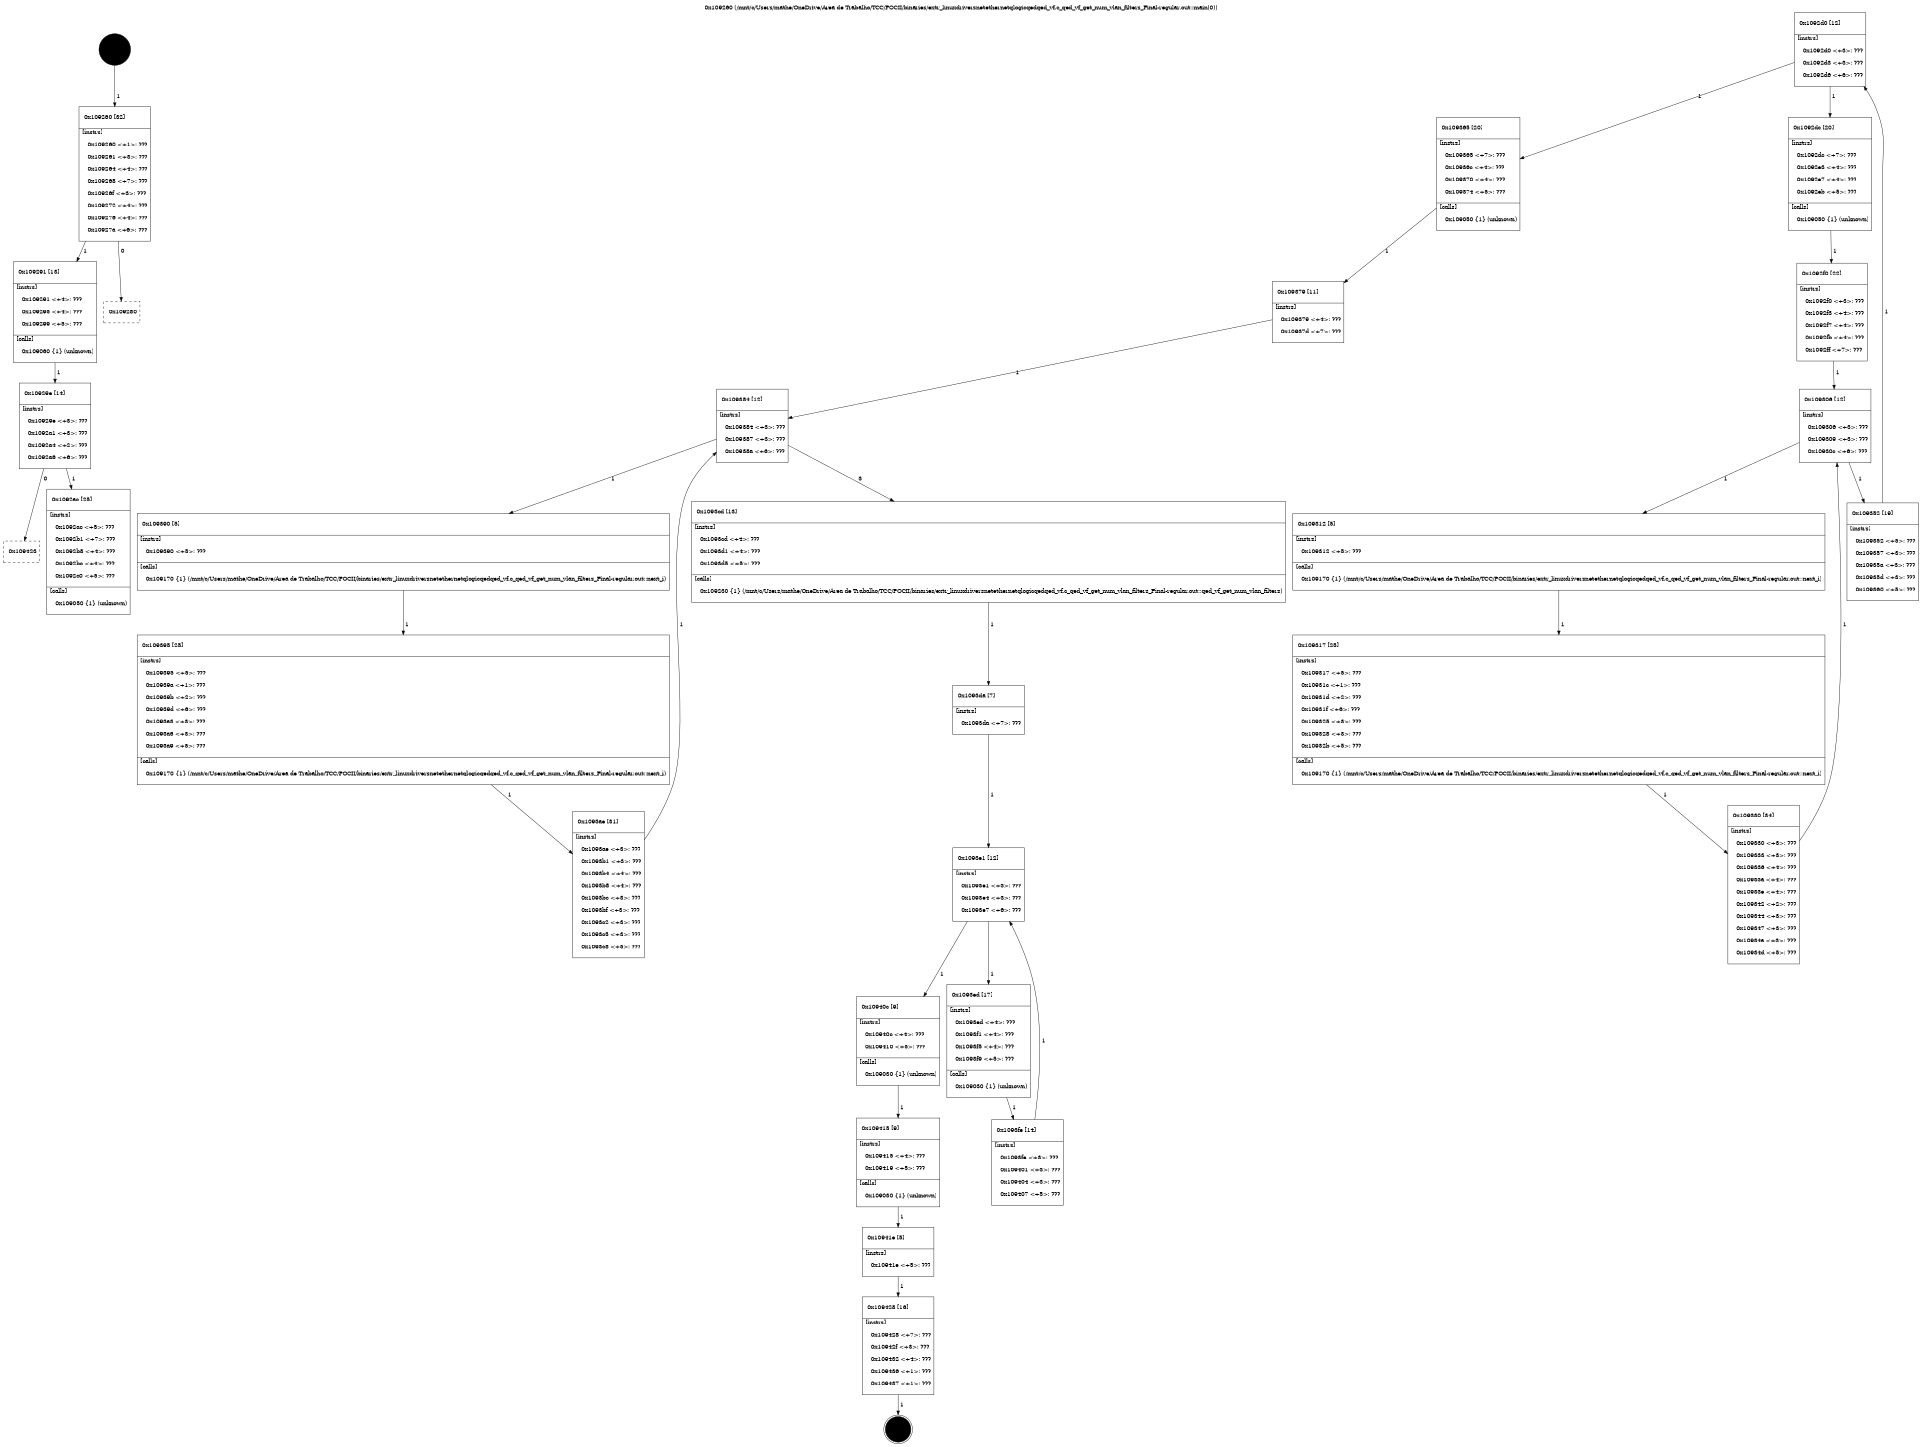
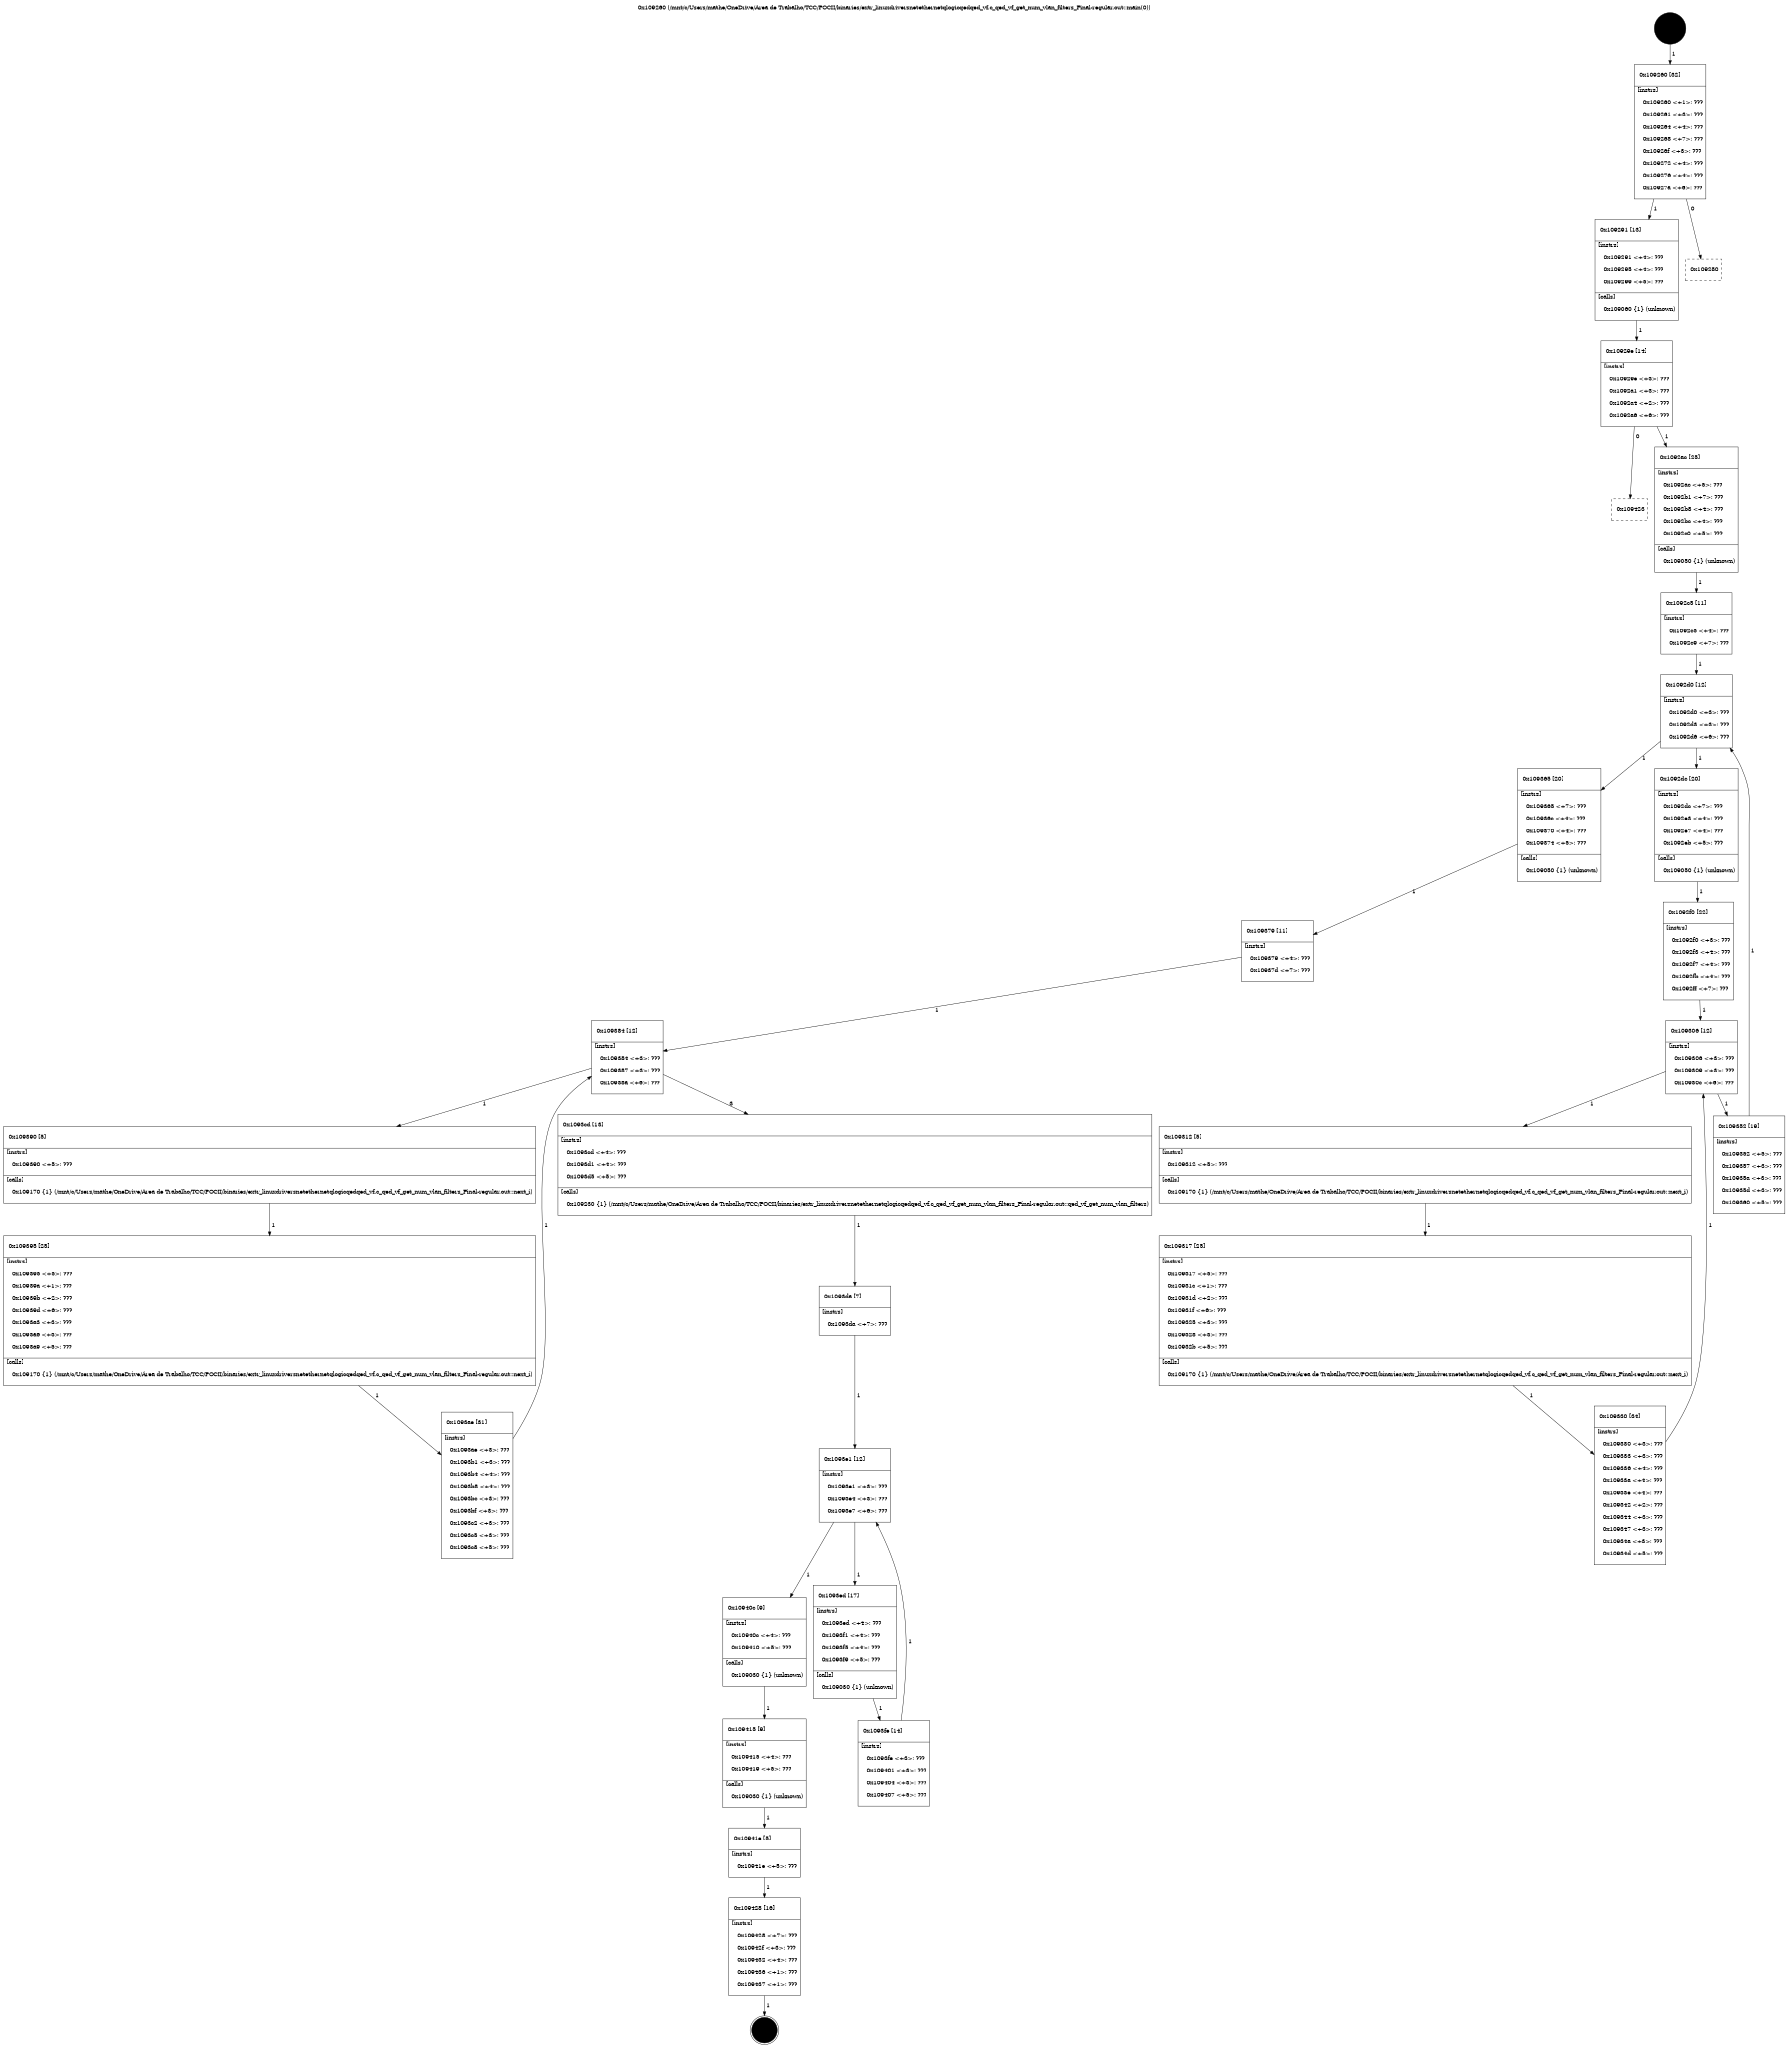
none -> (1696, 623)
